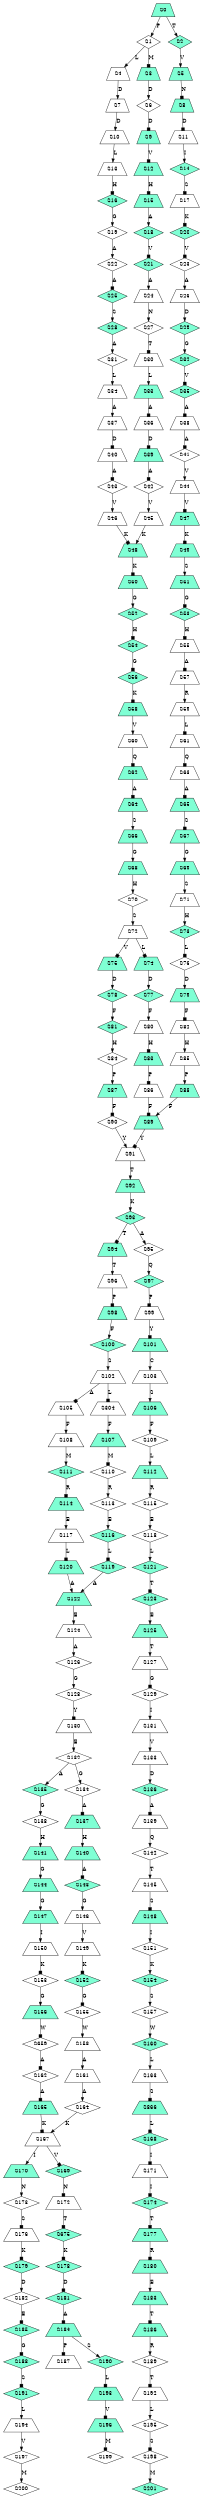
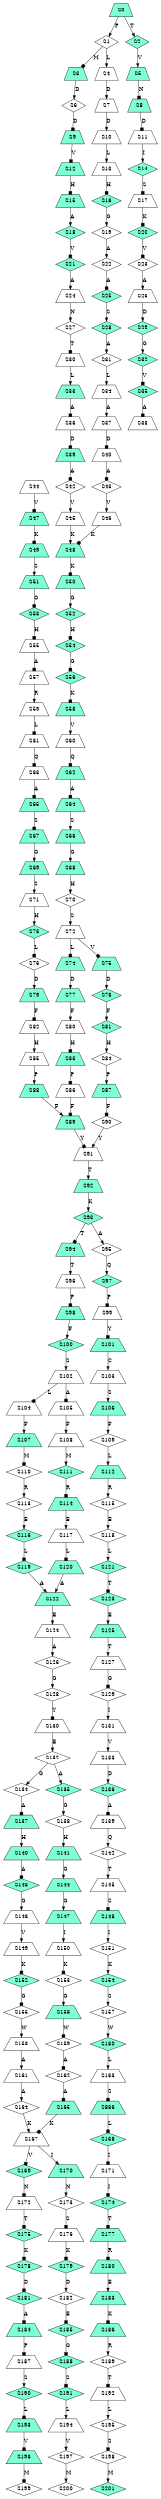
(185, 455) -> none
(149, 995) -> (70, 995)
(108, 1409) -> (24, 1409)
(40, 2044) -> (63, 2044)
(63, 2235) -> (24, 2235)
(152, 2314) -> (110, 2314)
(84, 2346) -> (24, 2376)
